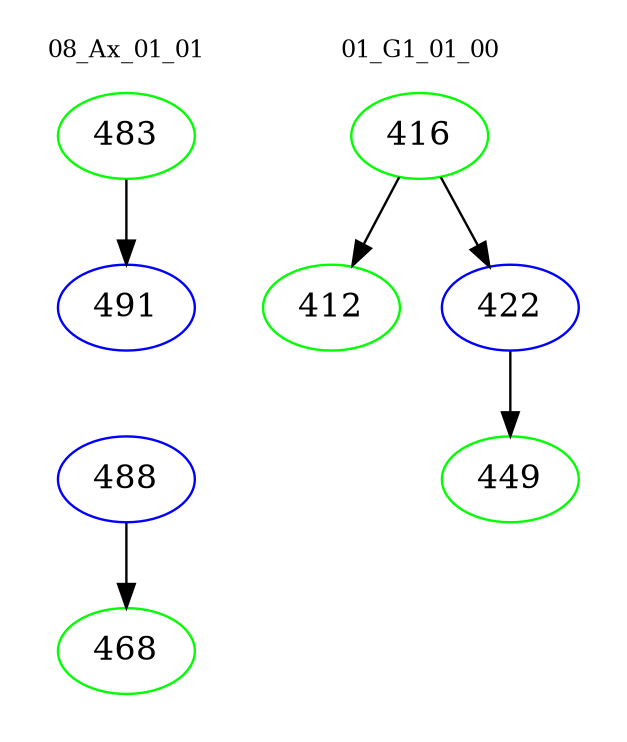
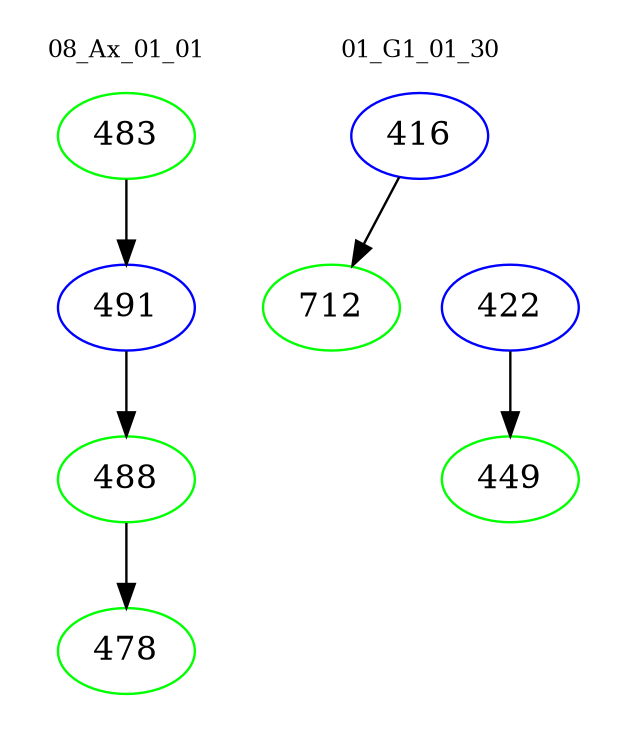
(421, 51) -> (421, 51)
(420, 136) -> (420, 136)
(459, 211) -> none
(331, 308) -> (331, 308)
none -> (126, 382)
(126, 479) -> (126, 479)
(126, 651) -> (126, 651)
